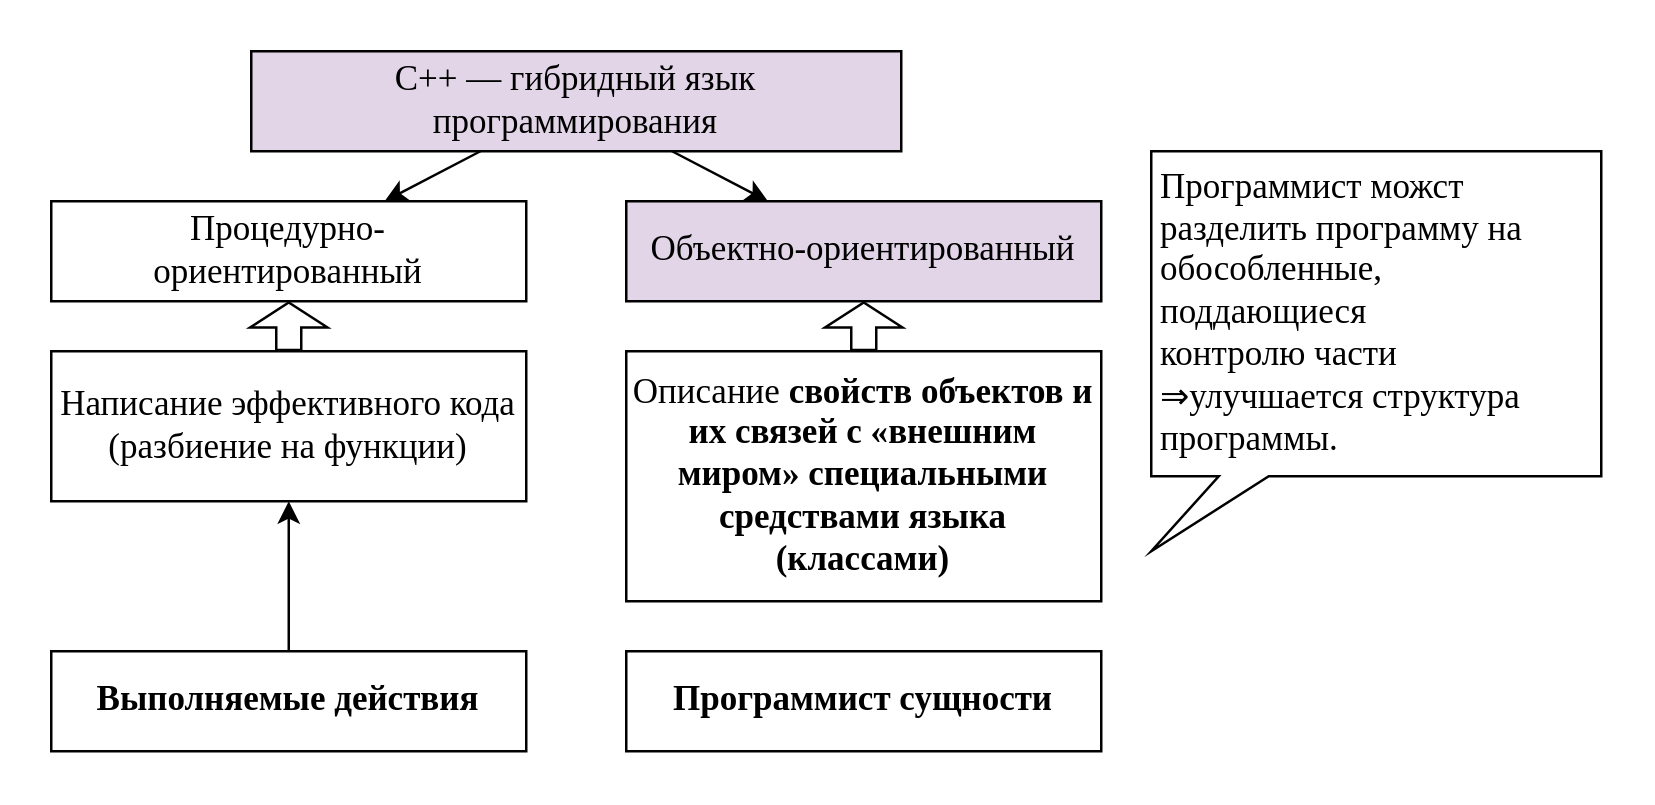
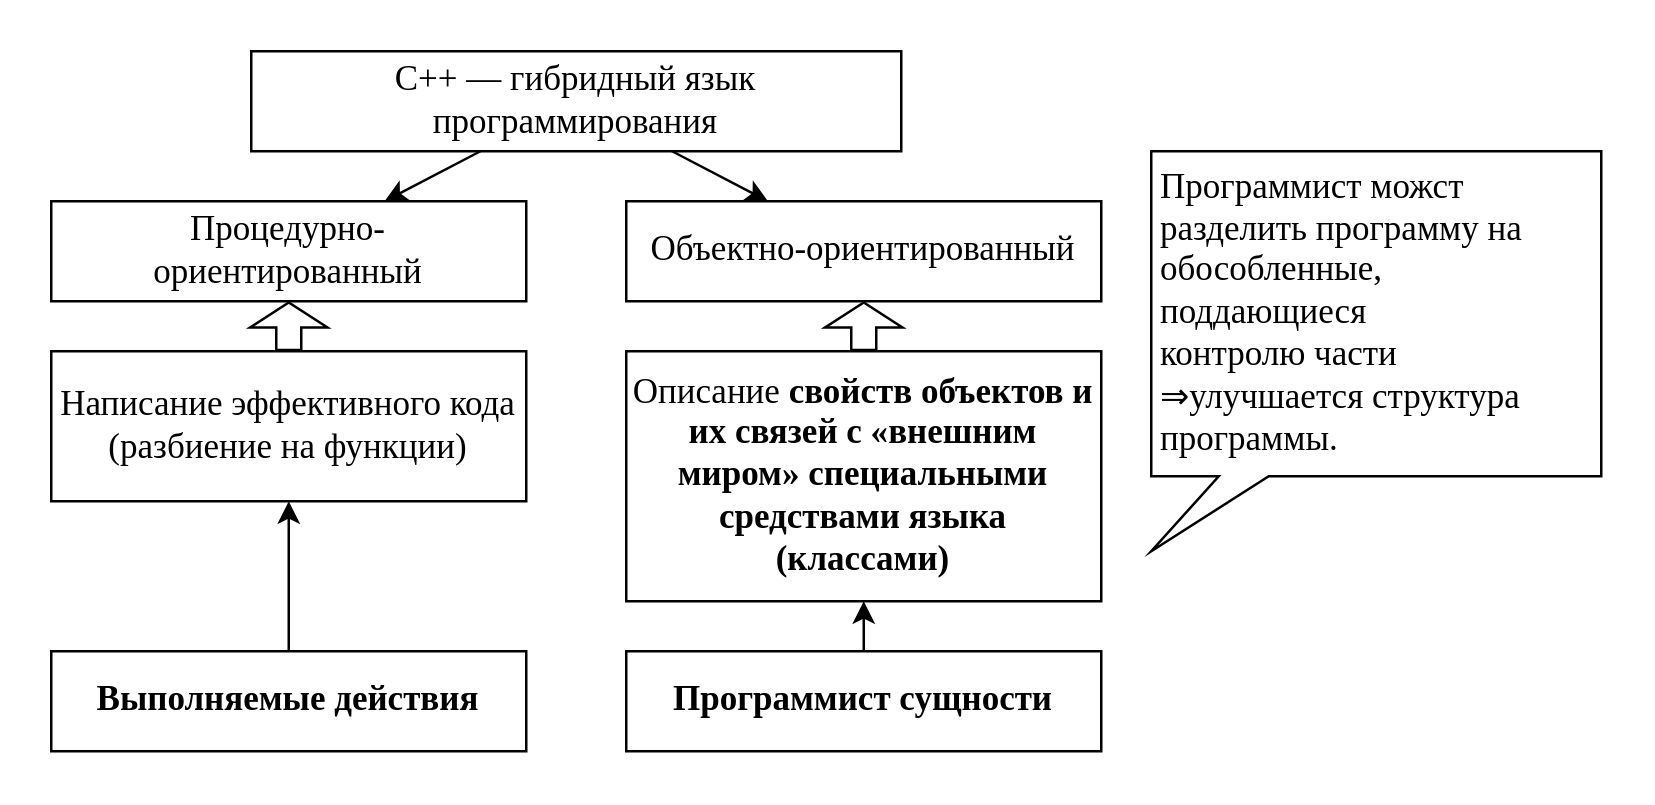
(576, 101) -> (576, 101)
(864, 251) -> (864, 251)
none -> (864, 634)
